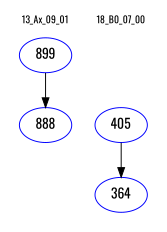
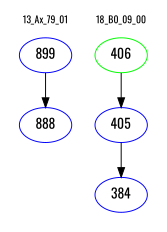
(46, 21) -> (46, 21)
(121, 21) -> (121, 21)
none -> (121, 55)
(121, 195) -> (121, 195)
